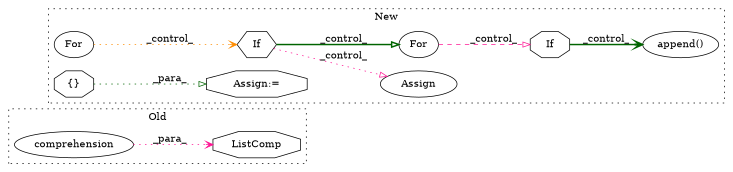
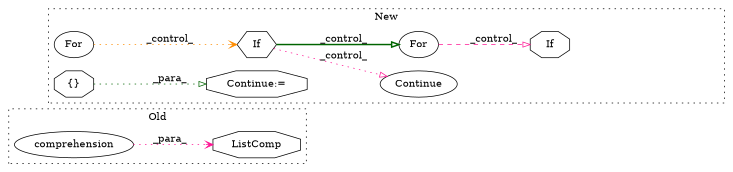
(681, 45) -> none
(257, 84) -> (257, 84)
(419, 84) -> (419, 84)
